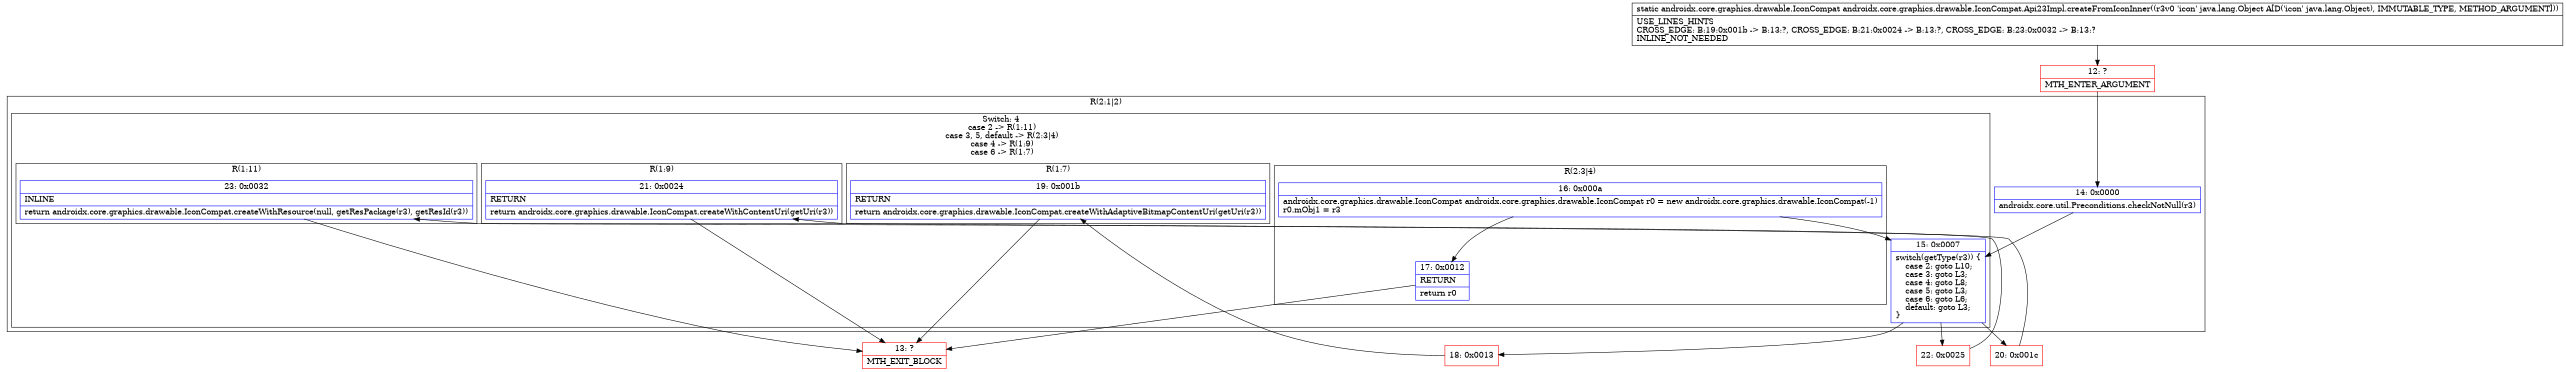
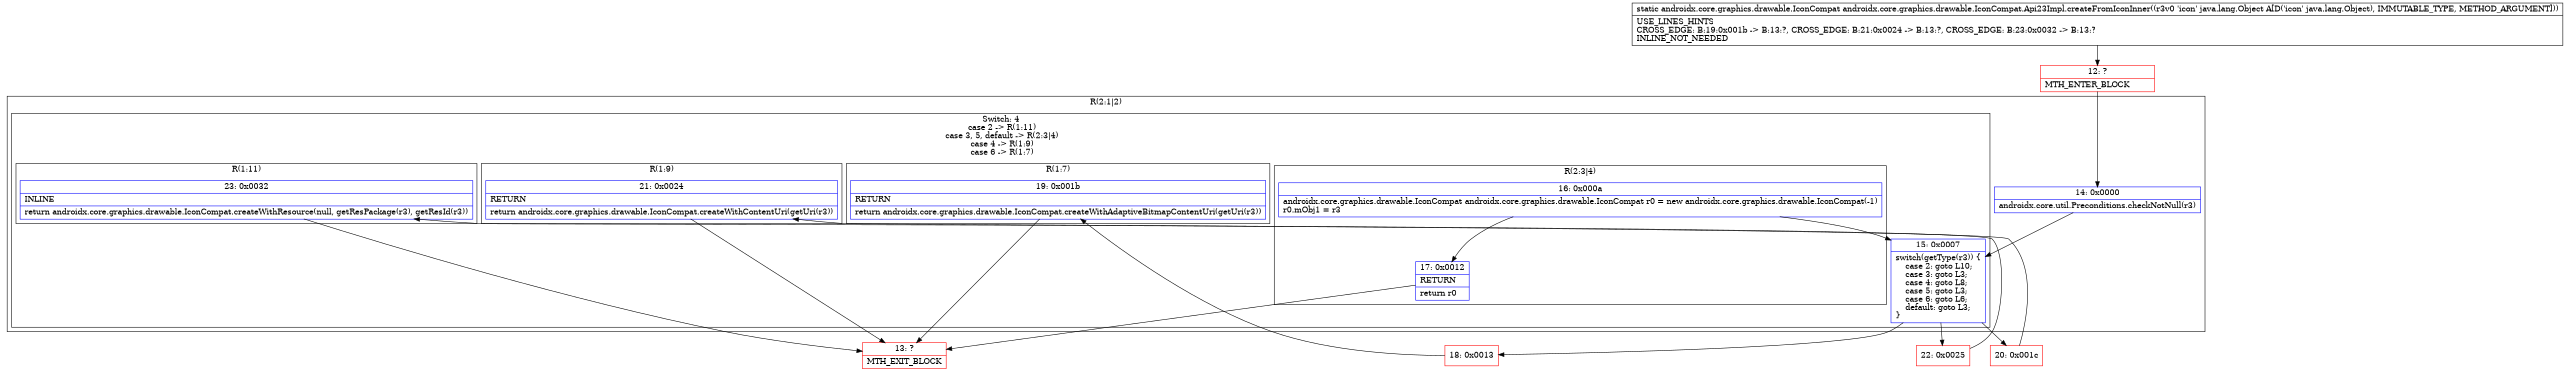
(2097, 85) -> (2087, 85)
